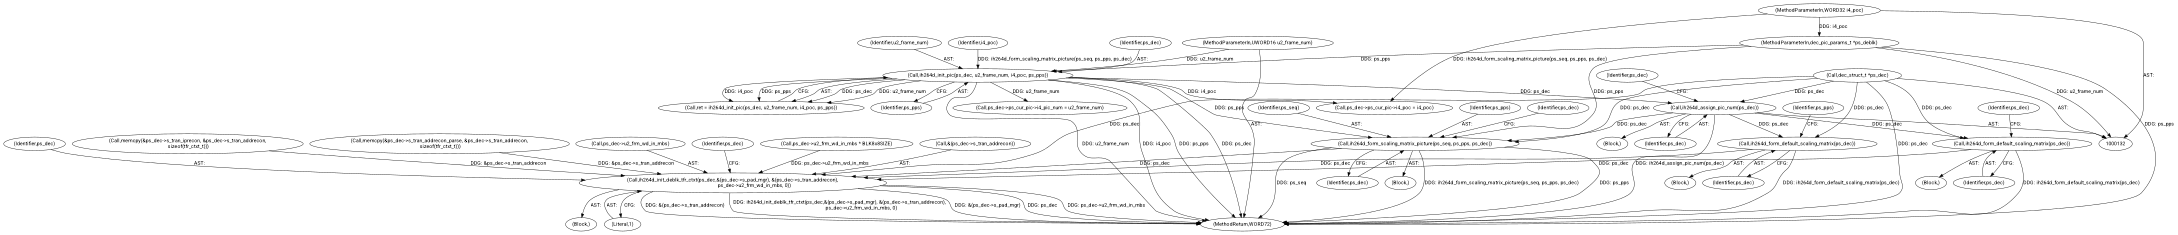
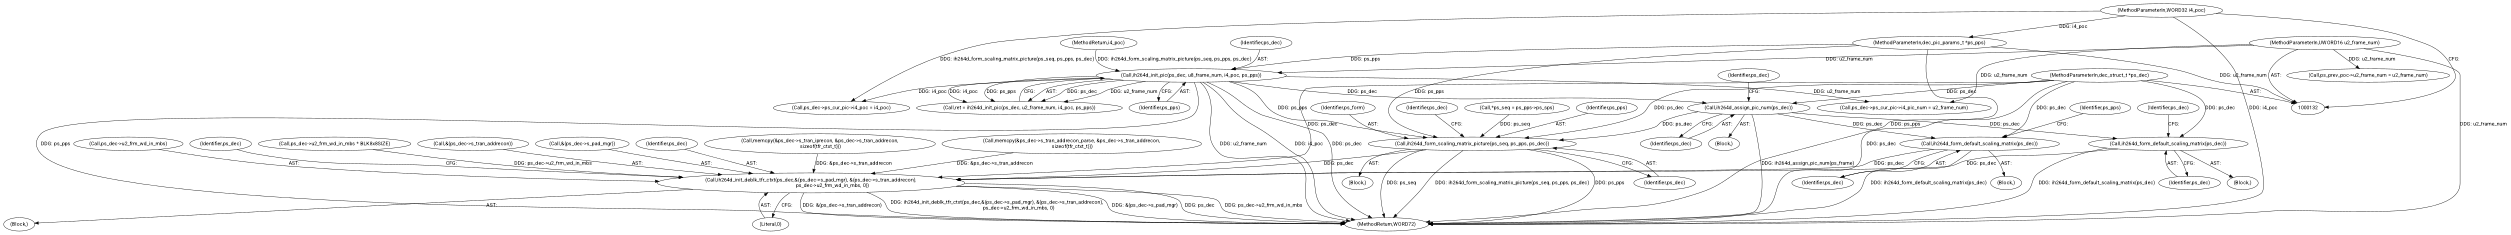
(899, 43) -> none
(978, 43) -> (1099, 43)
(1819, 43) -> (1930, 43)
none -> (2051, 54)
(978, 75) -> (1191, 75)
(1857, 75) -> (2100, 75)
(2150, 75) -> (2455, 59)
none -> (2368, 75)
(1279, 108) -> (1343, 108)
none -> (1517, 108)
(1922, 123) -> (2269, 74)
(1257, 124) -> (2484, 124)
none -> (582, 144)
(1680, 163) -> (1808, 163)
none -> (1952, 219)
(623, 224) -> (771, 224)
